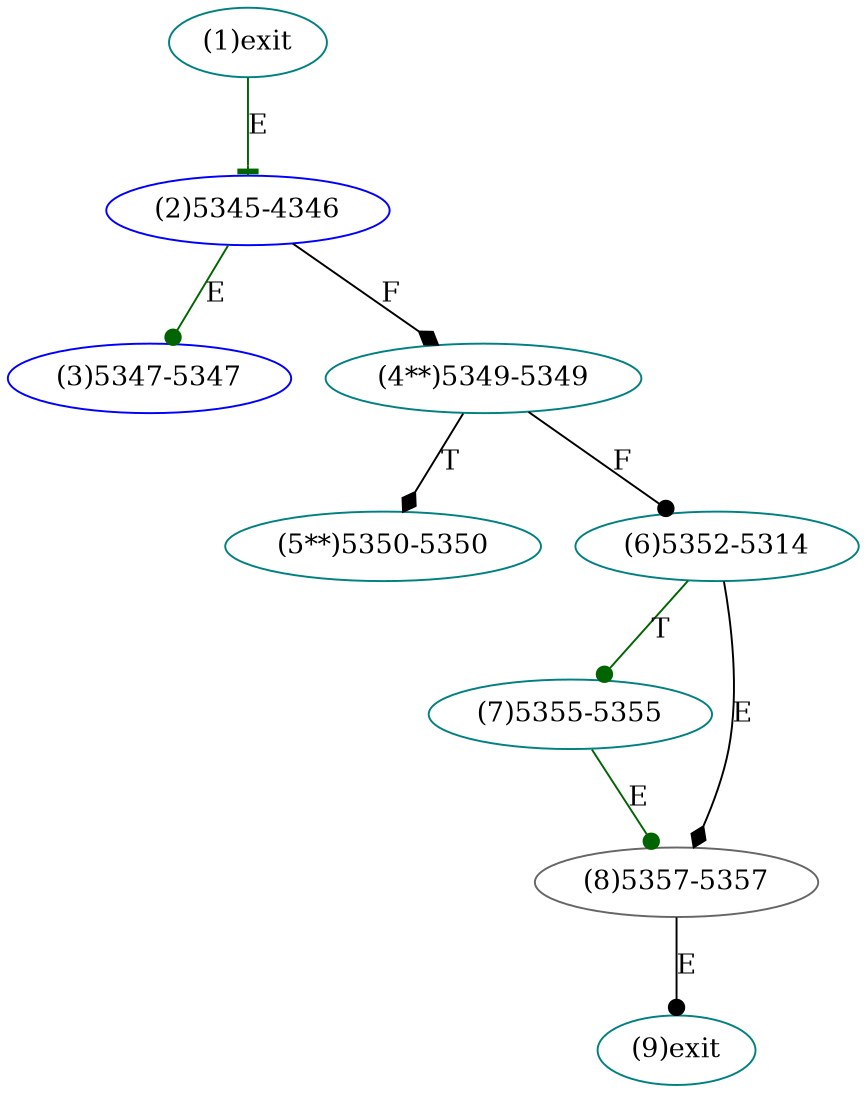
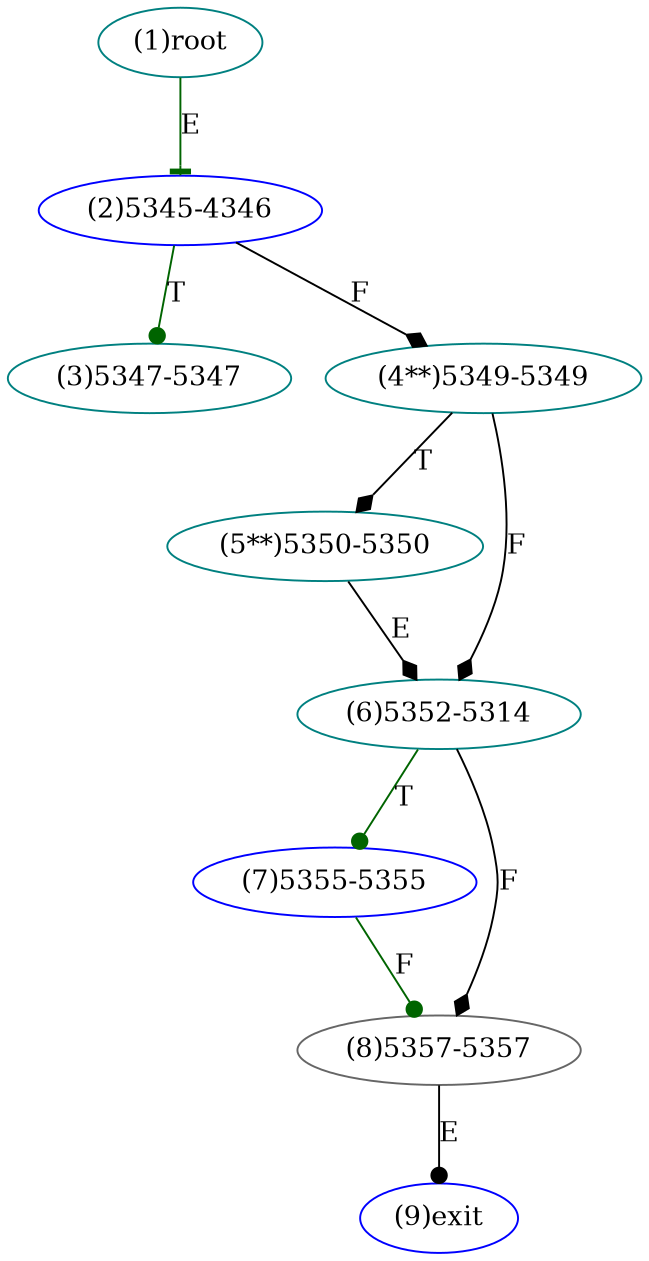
(248, 42) -> (180, 42)
(216, 294) -> (177, 294)
(150, 378) -> (150, 378)
(594, 458) -> (506, 539)
none -> (376, 621)
(570, 714) -> (335, 882)
(743, 714) -> (509, 882)
(639, 798) -> (404, 966)
(677, 1050) -> (439, 1218)
